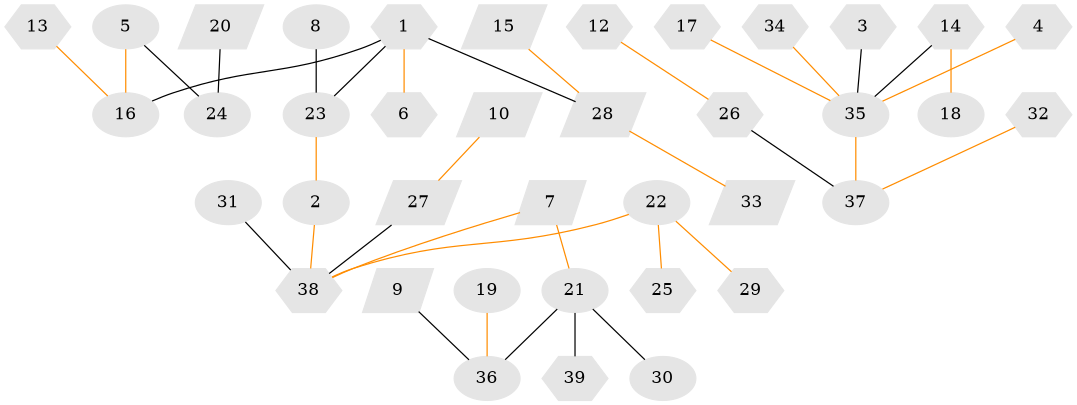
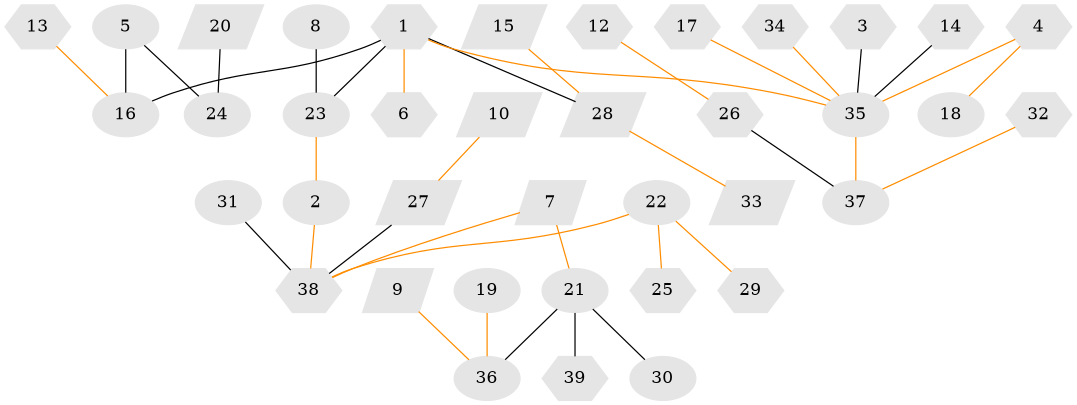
(126, 71) -> (126, 71)
none -> (626, 76)
(951, 77) -> (995, 71)
(444, 336) -> (444, 336)
